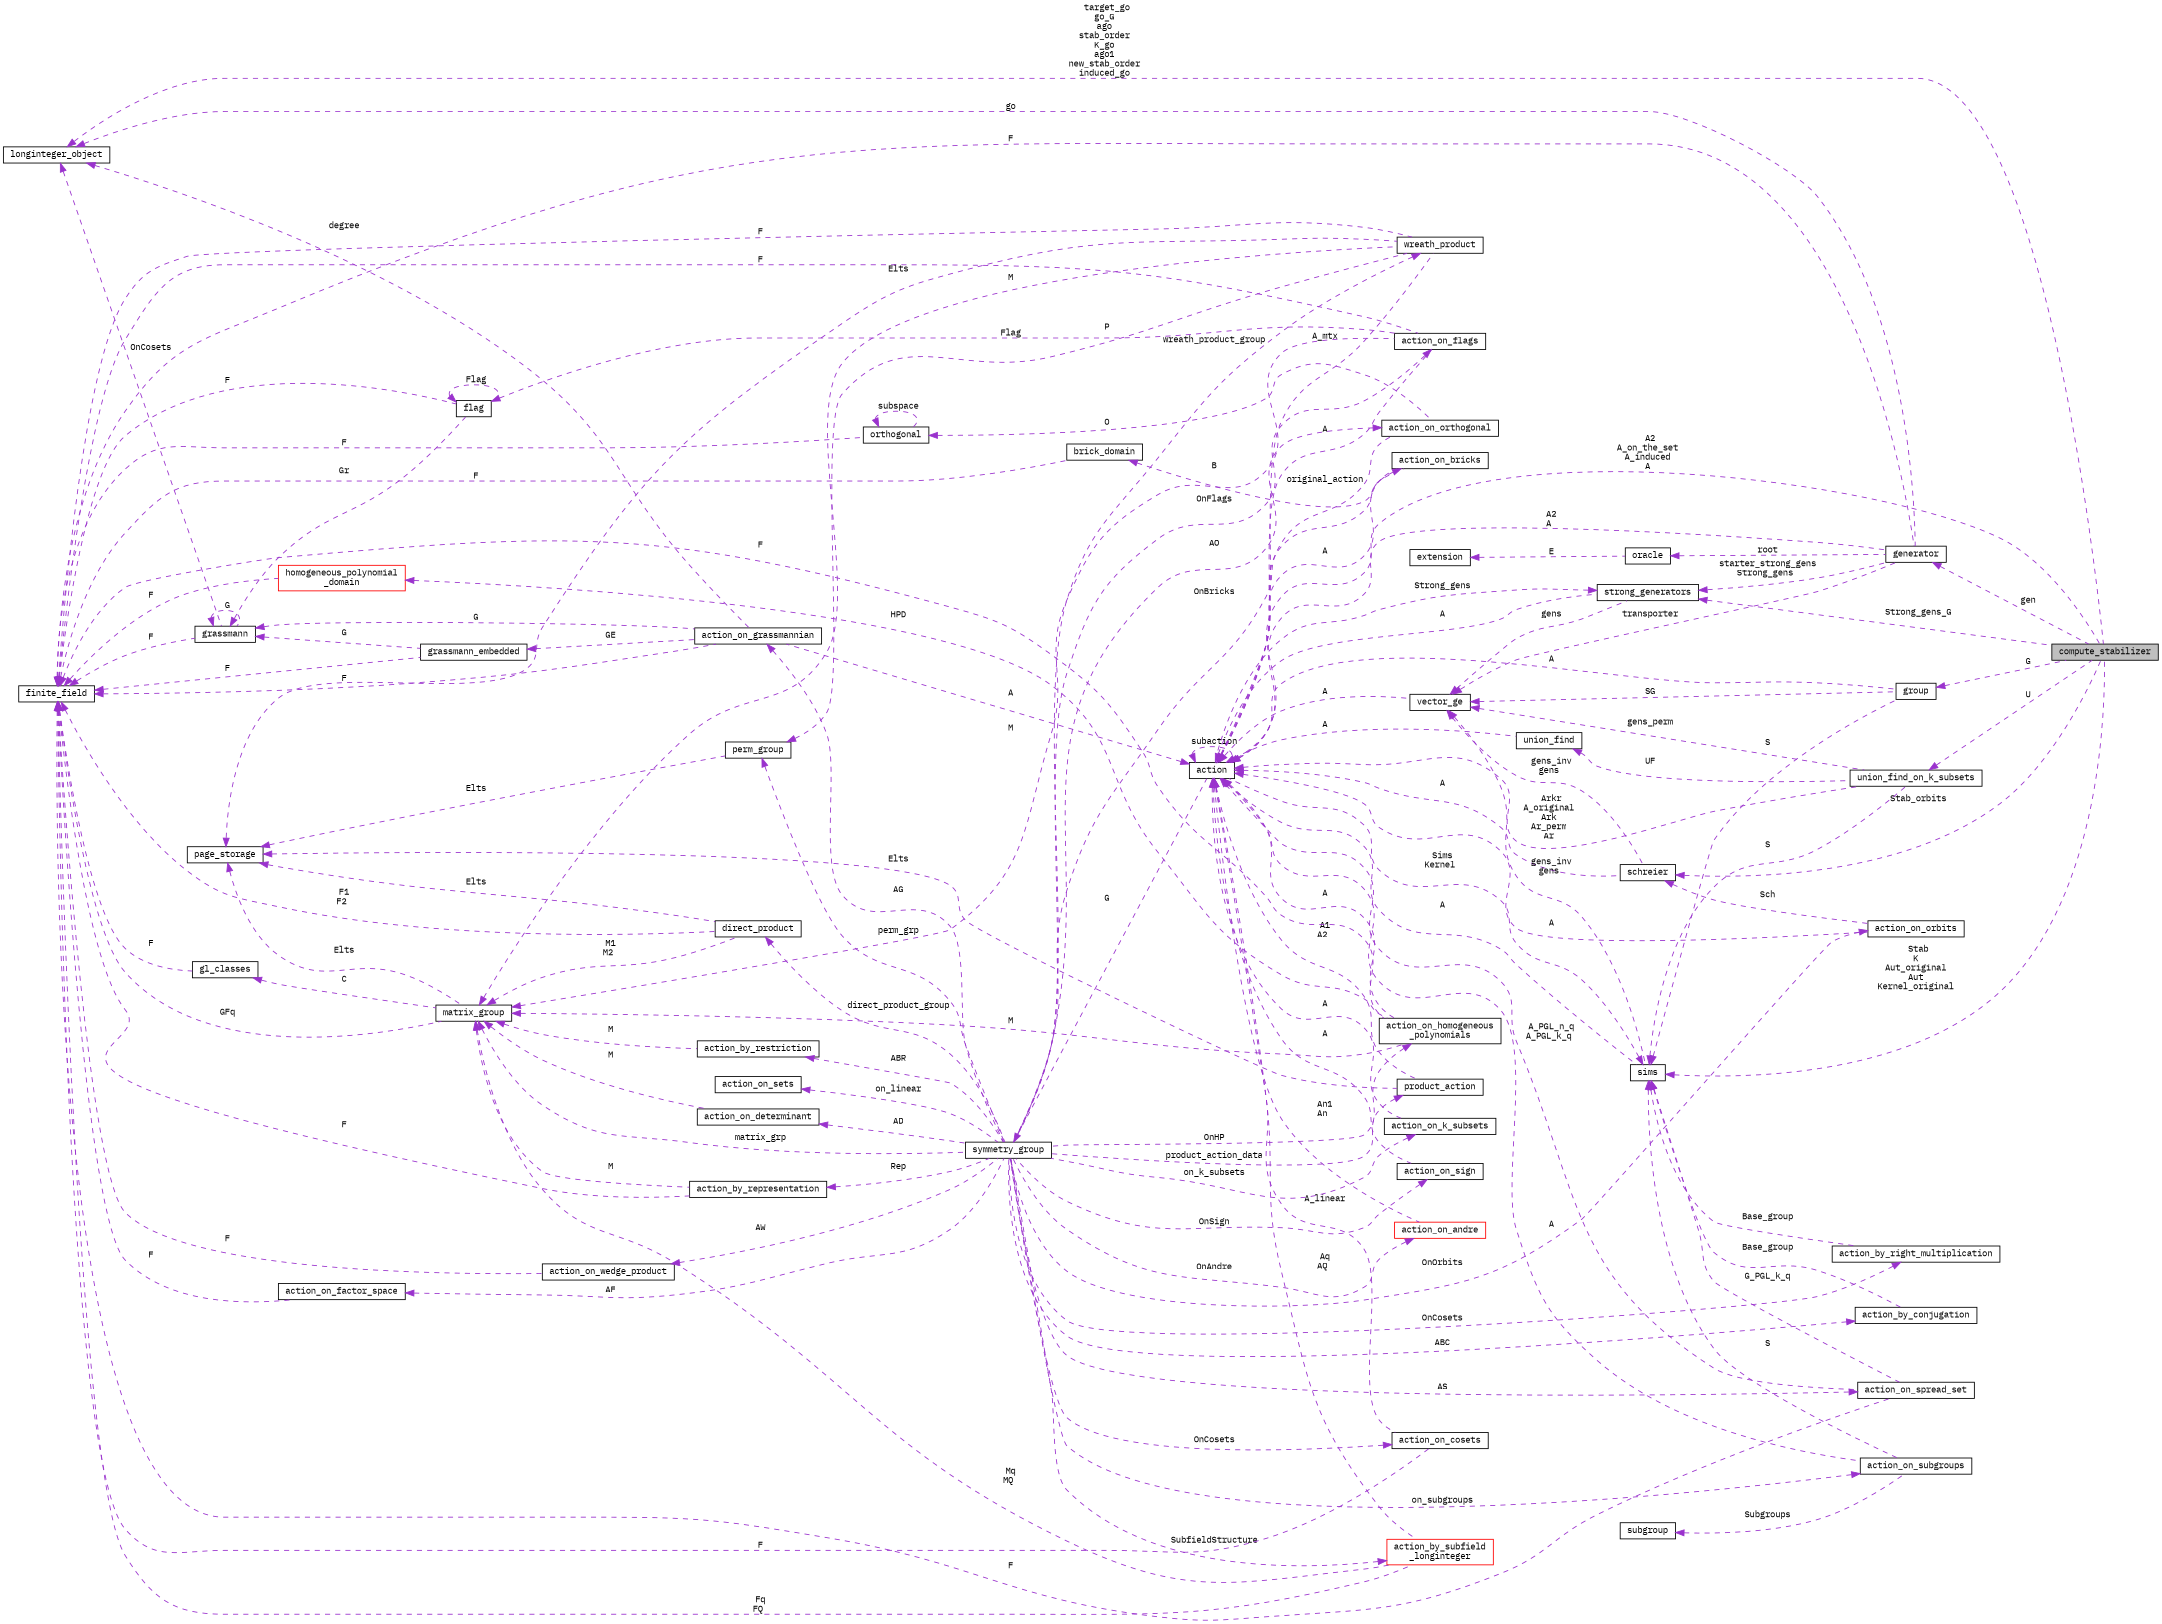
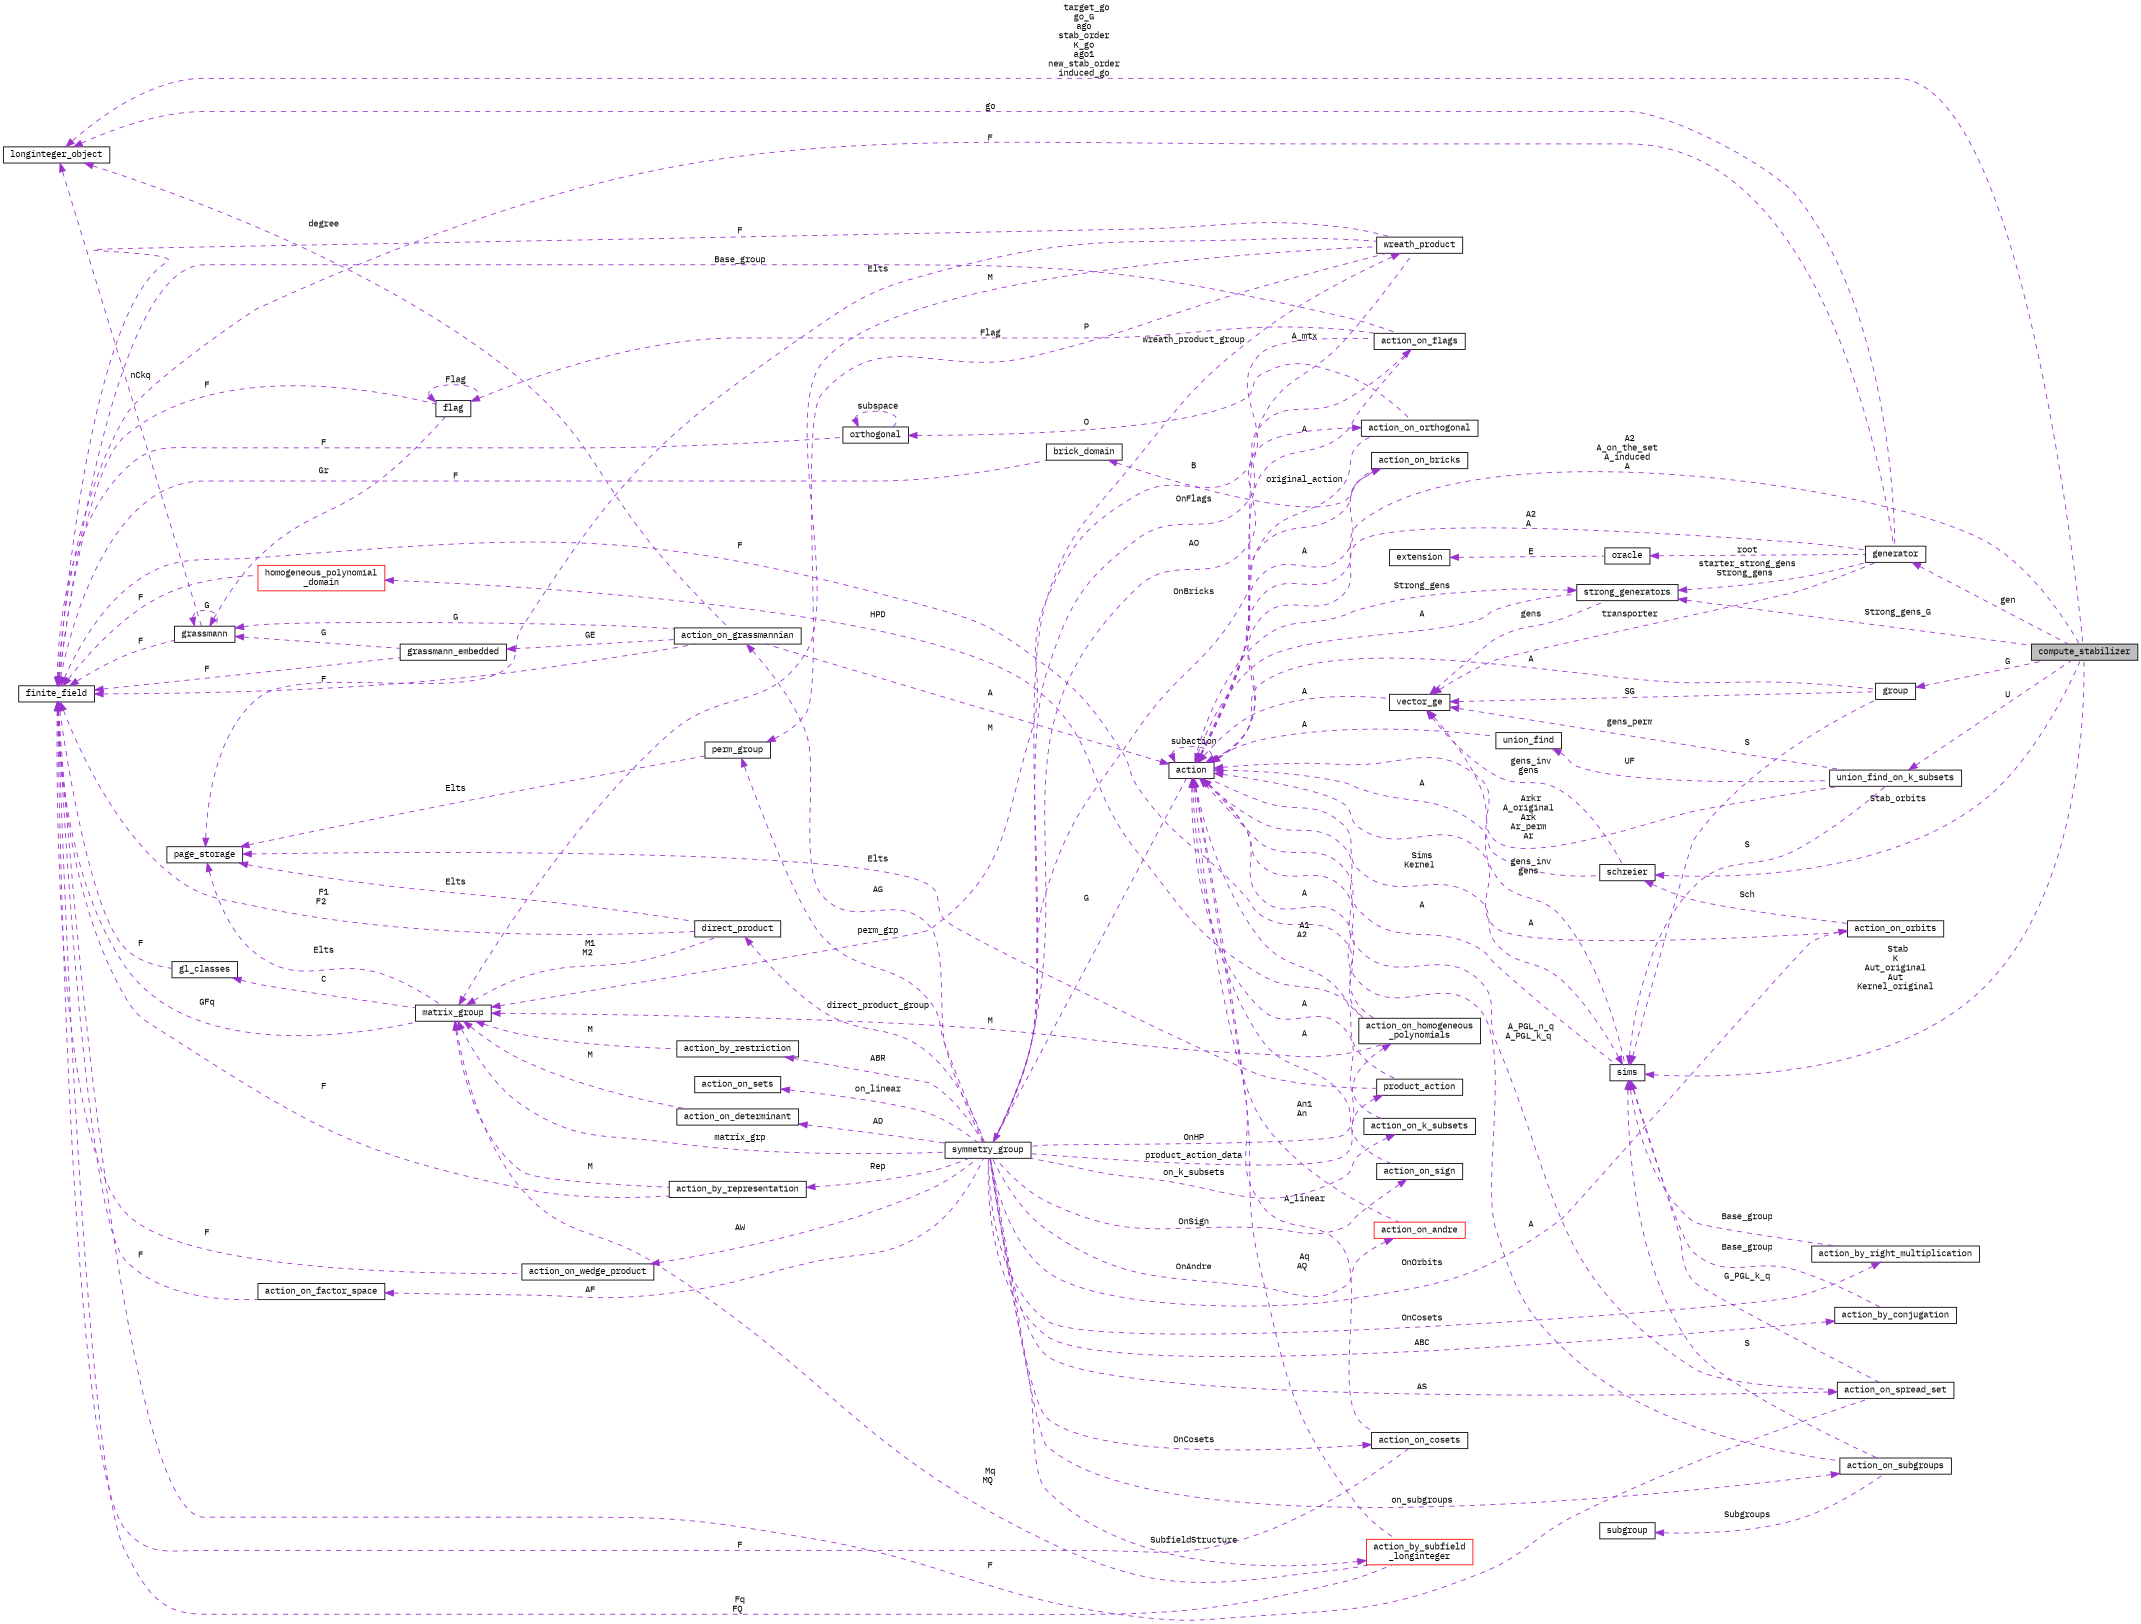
(758, 260) -> (738, 260)
(149, 348) -> (138, 376)
